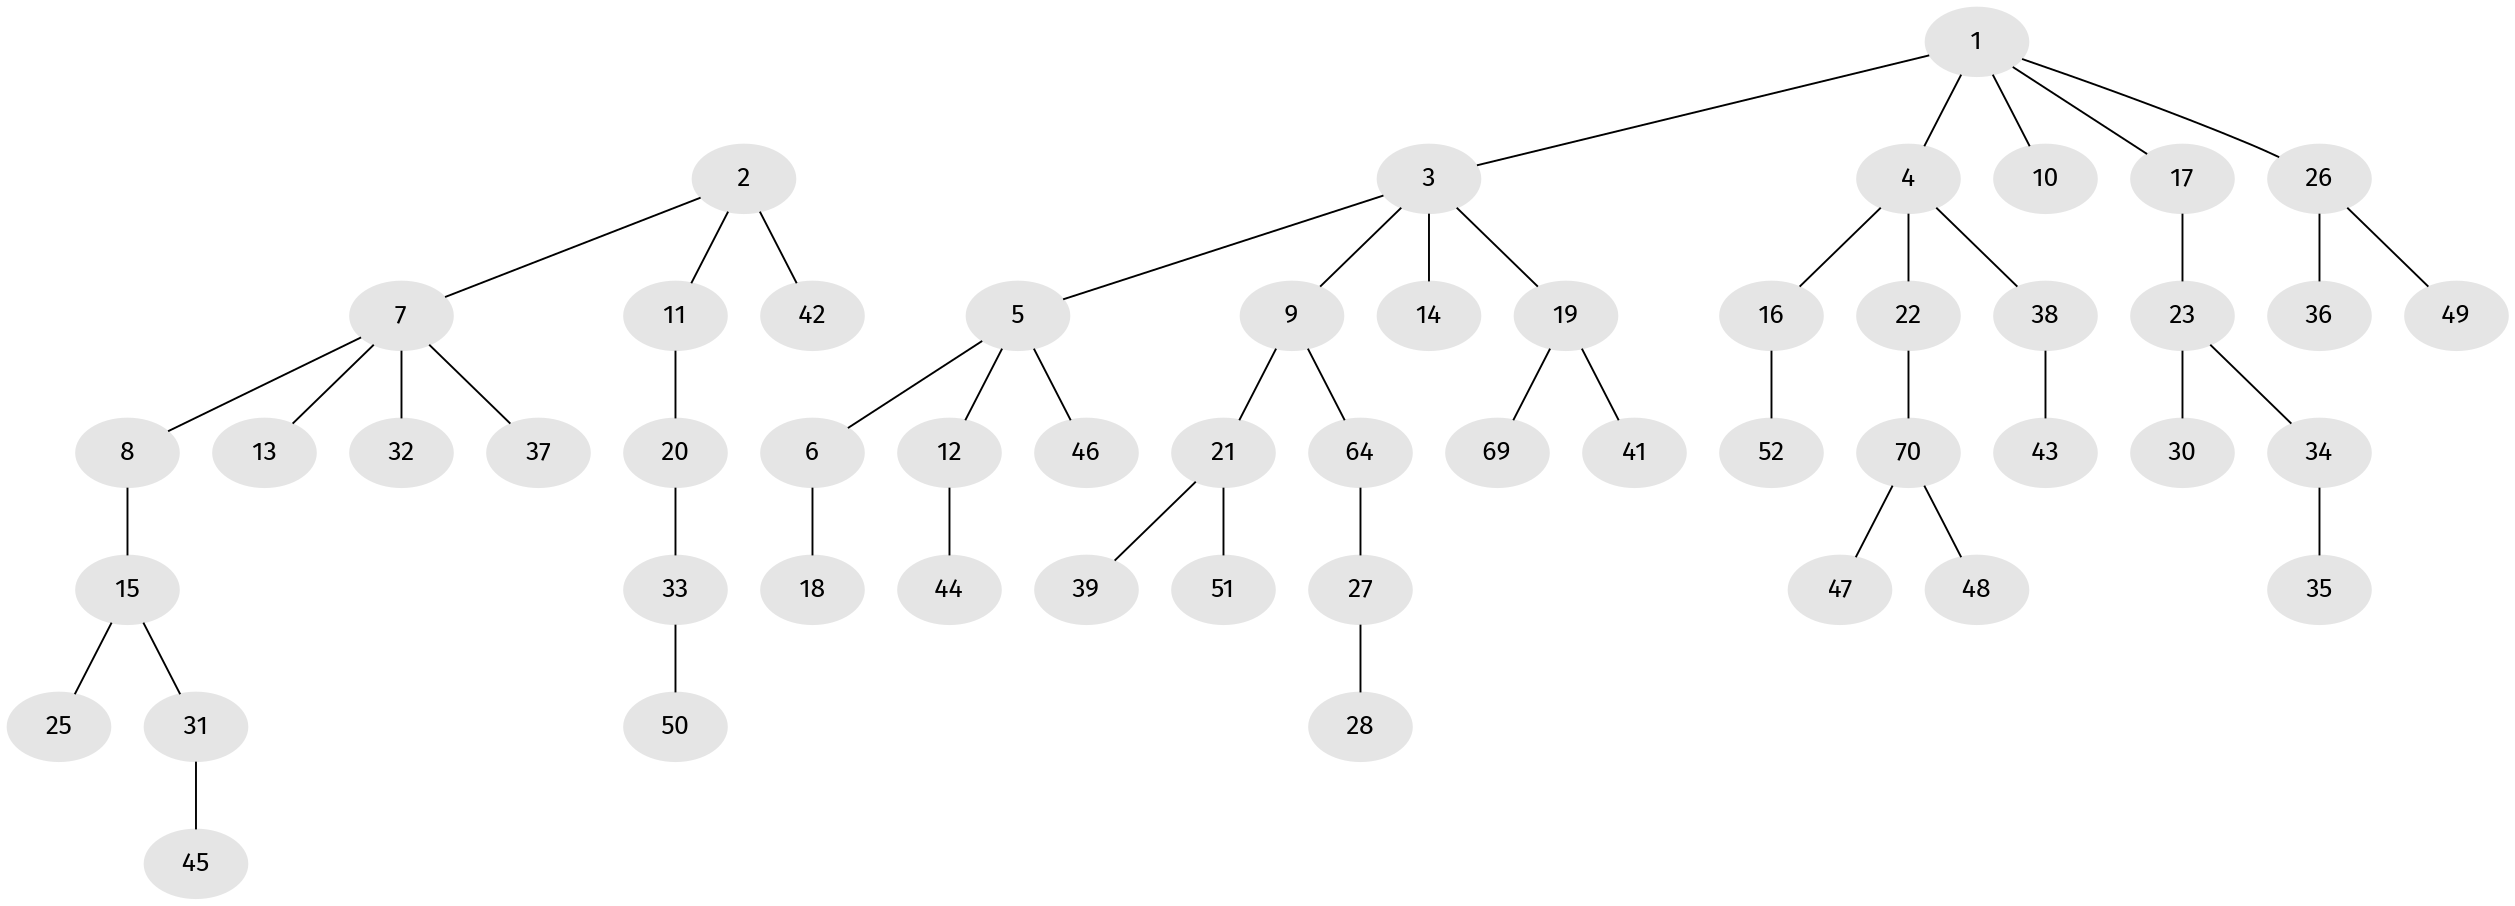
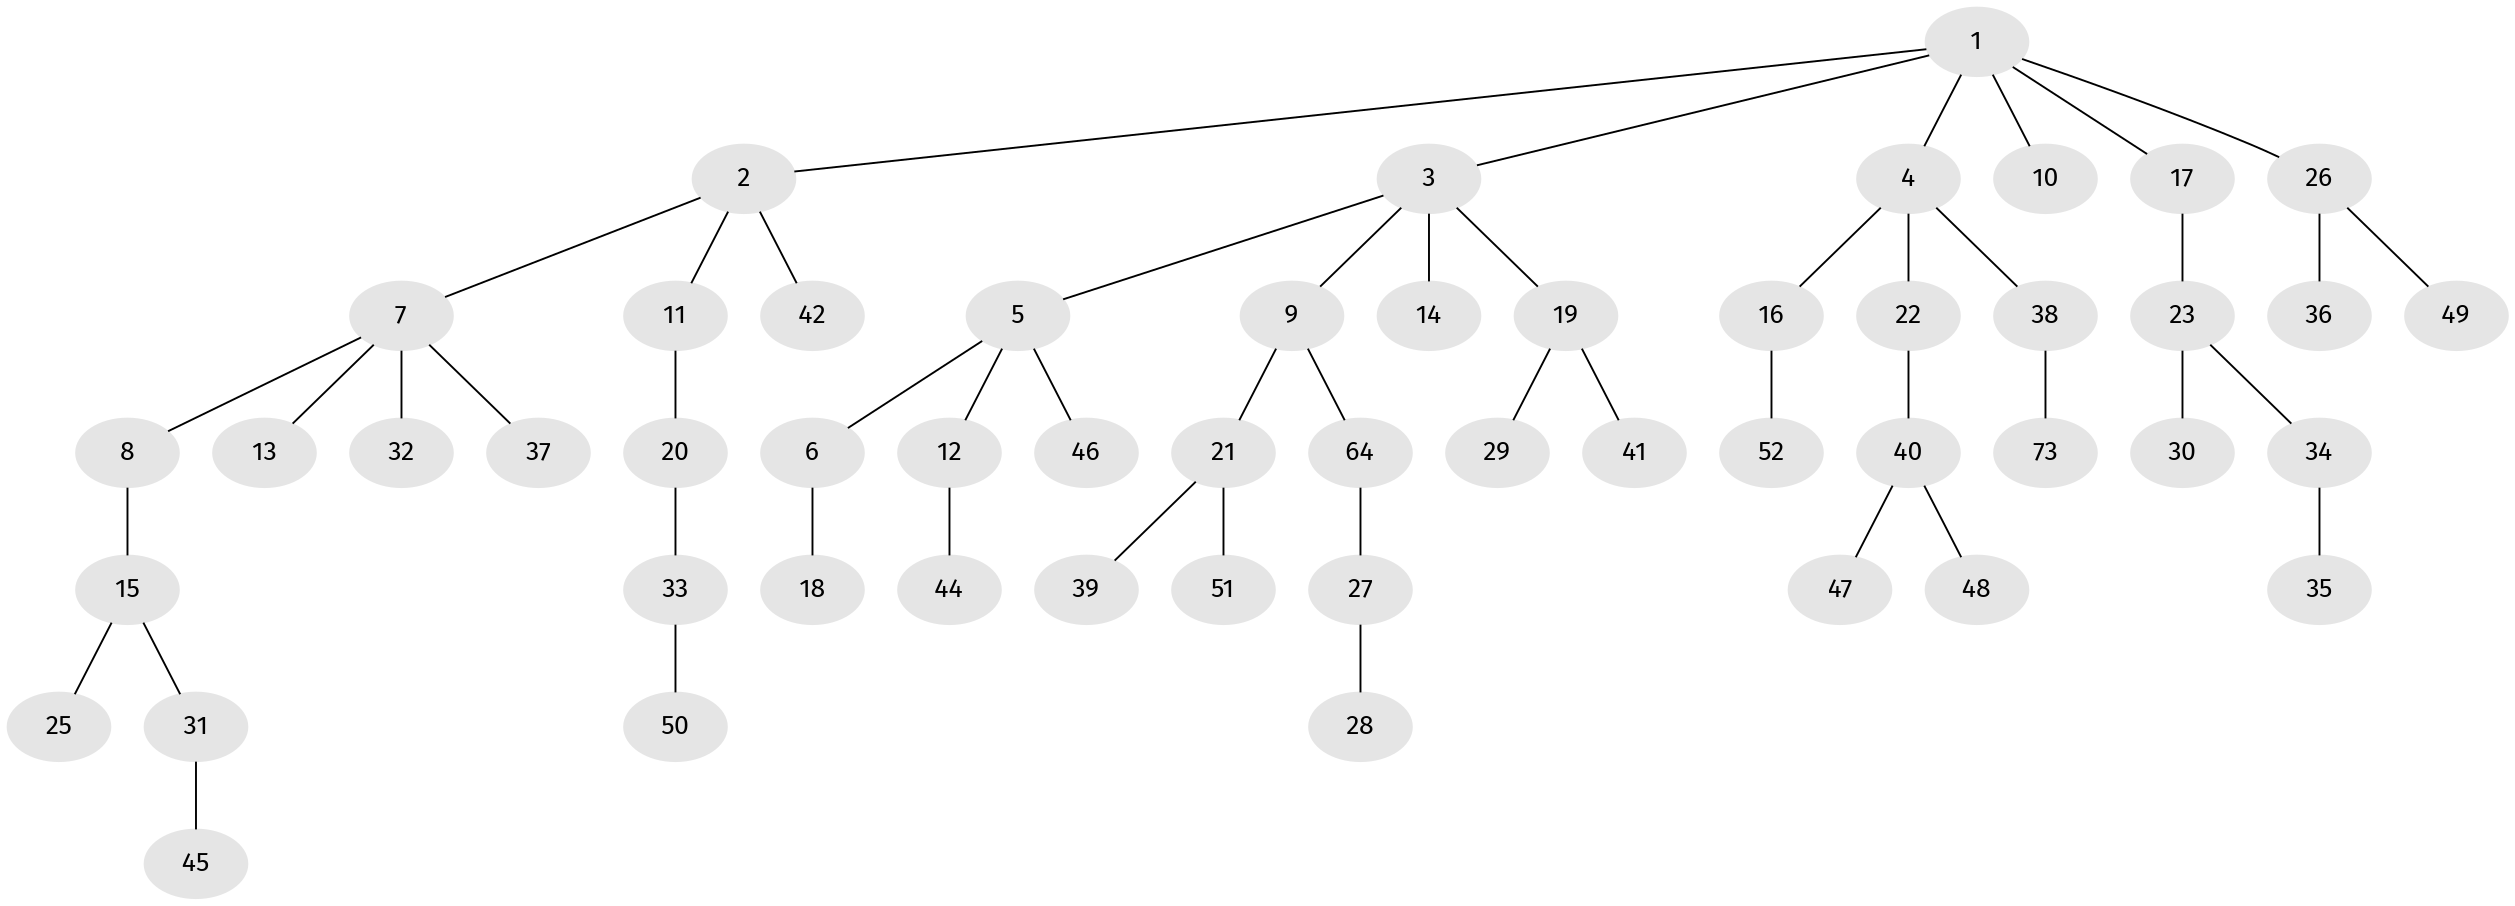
none -> (1360, 110)
(1497, 453) -> (1497, 453)
(1908, 453) -> (1908, 453)
(2045, 453) -> (2045, 453)
